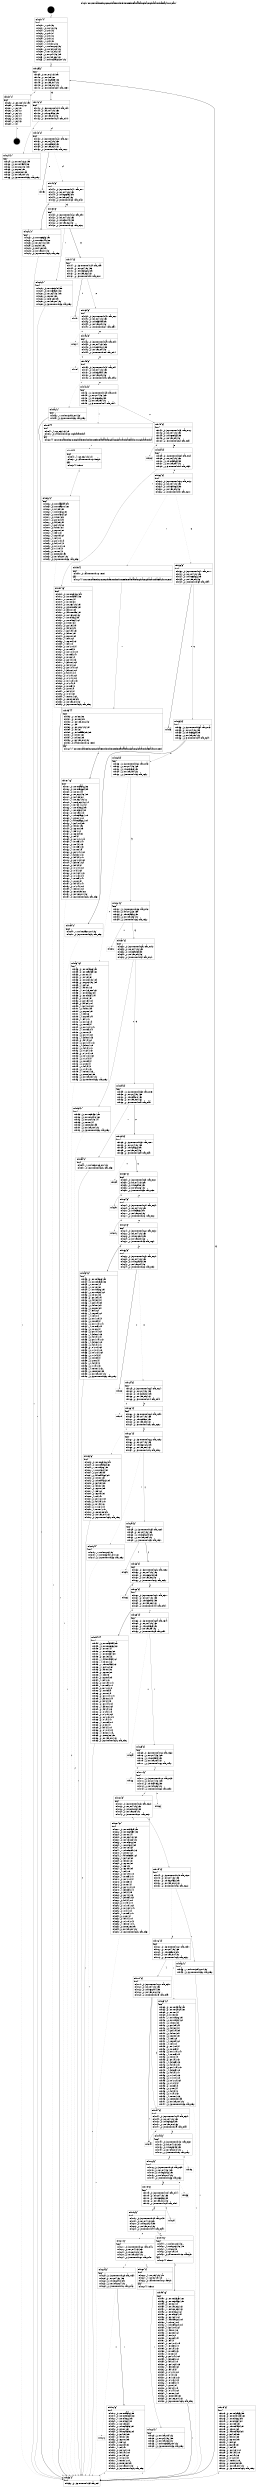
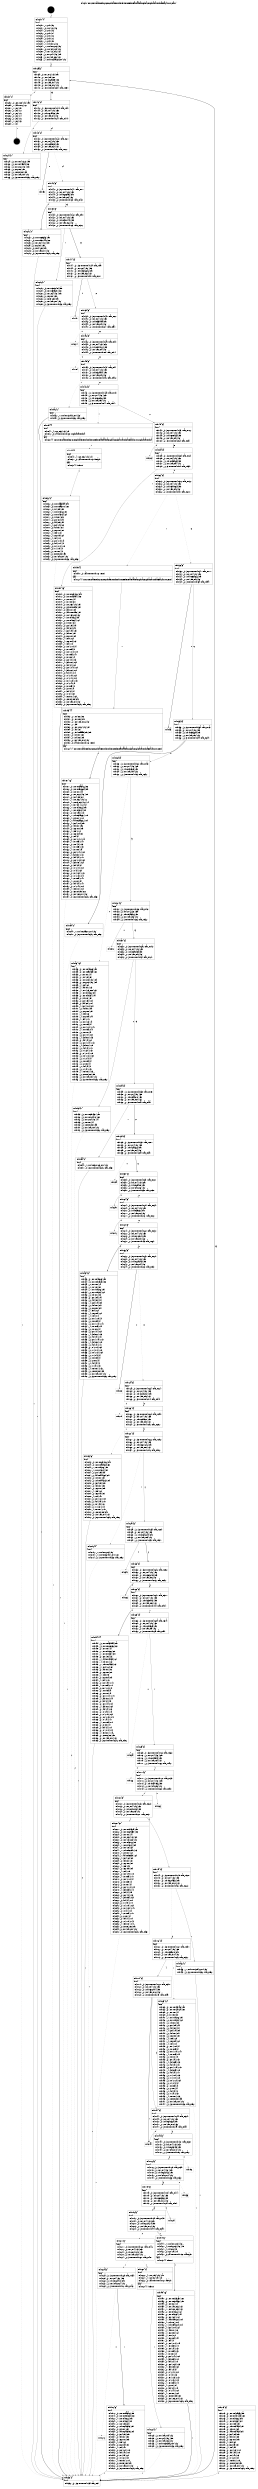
(133, 1820) -> (130, 1819)
